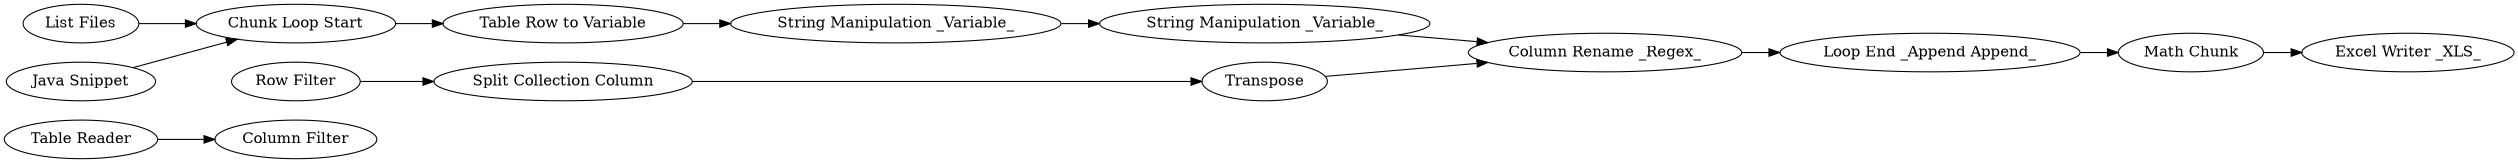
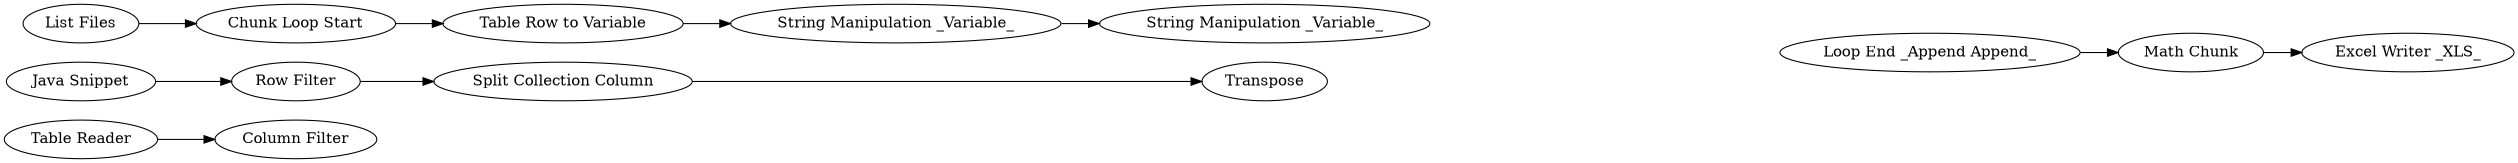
(1605, 53) -> none
(180, 55) -> (188, 81)
